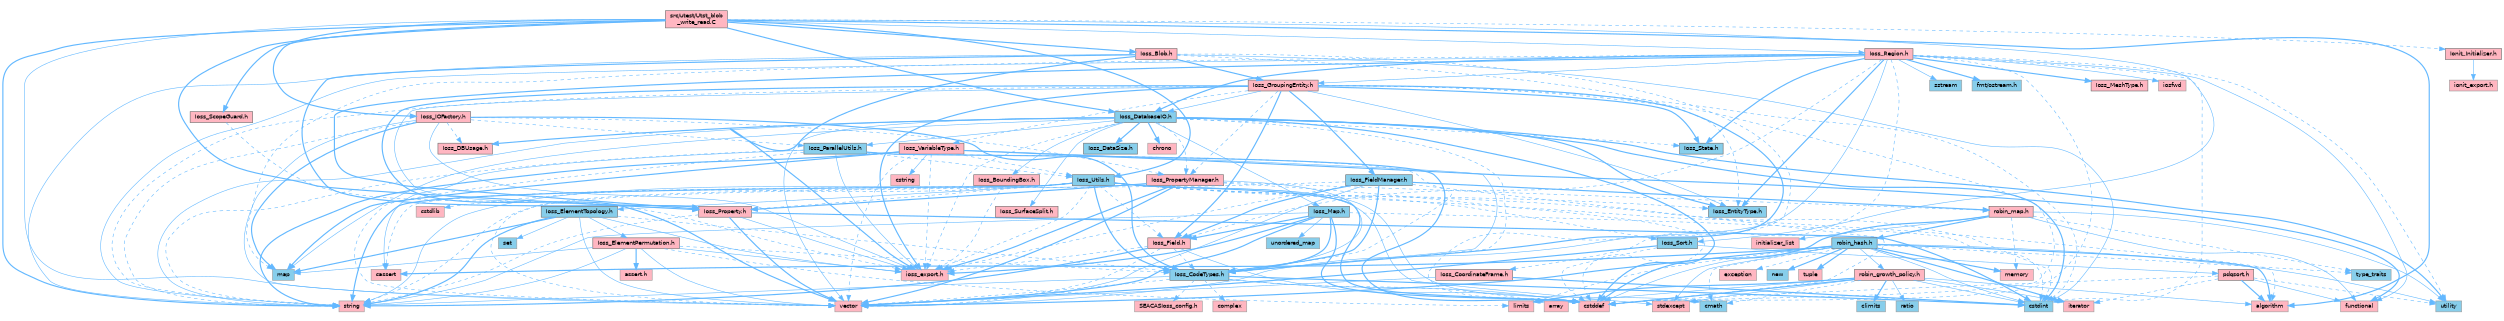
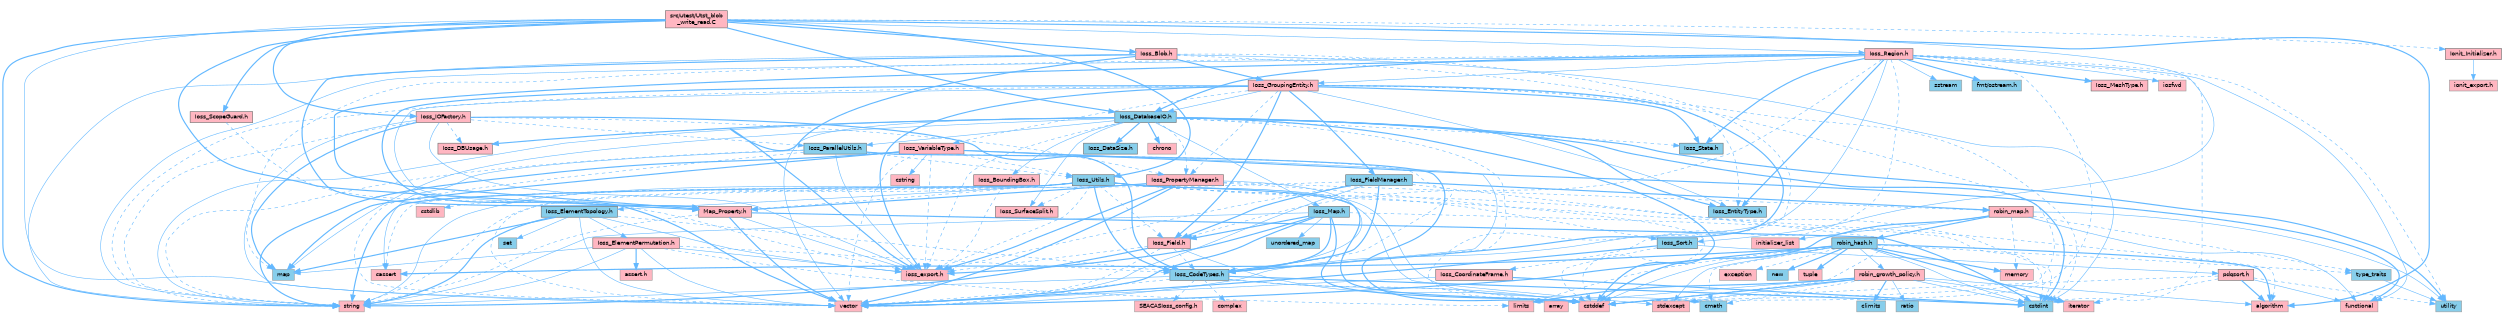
(1409, 197) -> (1063, 195)
(725, 212) -> (725, 212)
(2294, 273) -> (2407, 290)
